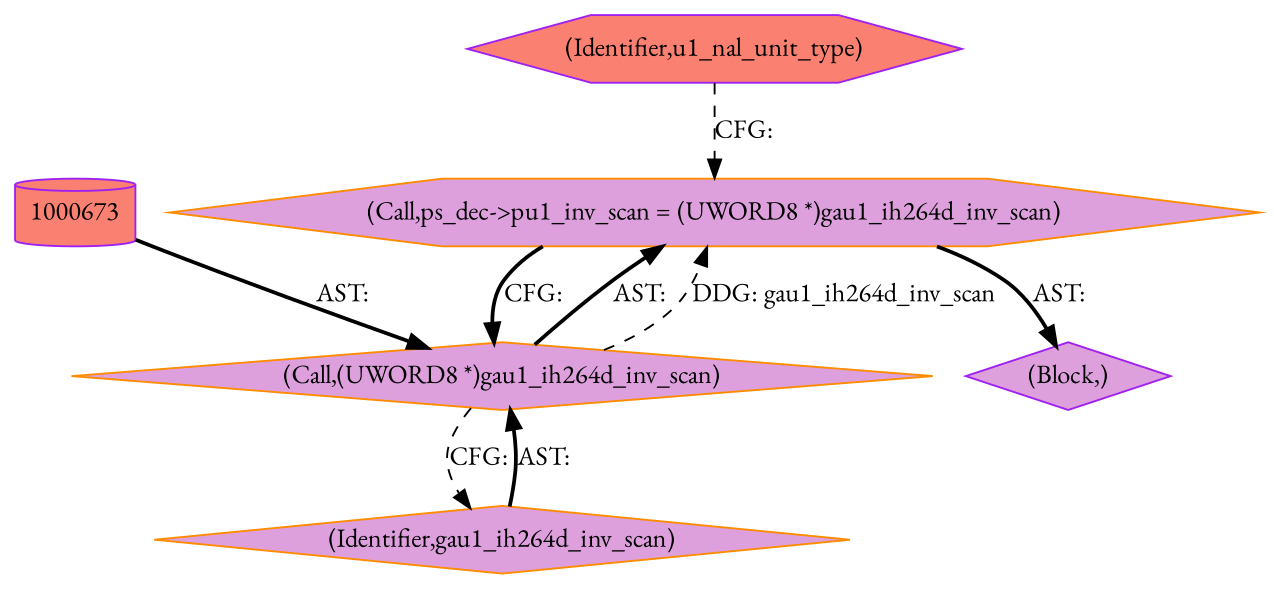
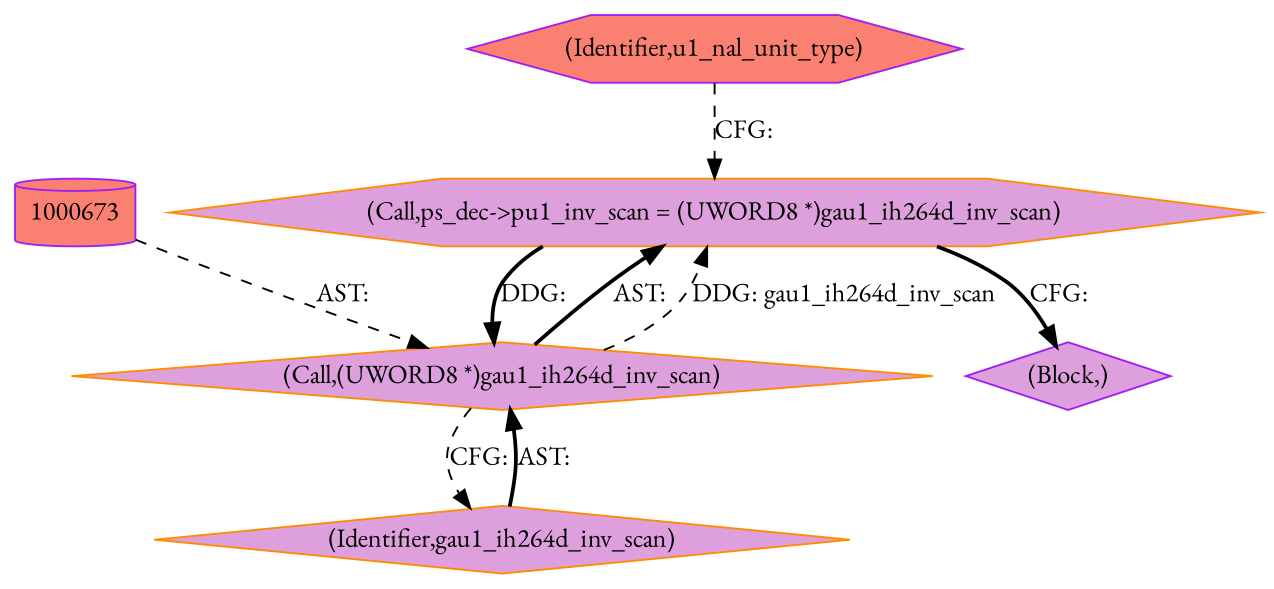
(272, 292) -> (272, 292)
(537, 294) -> (537, 294)
(1063, 294) -> (1063, 294)
